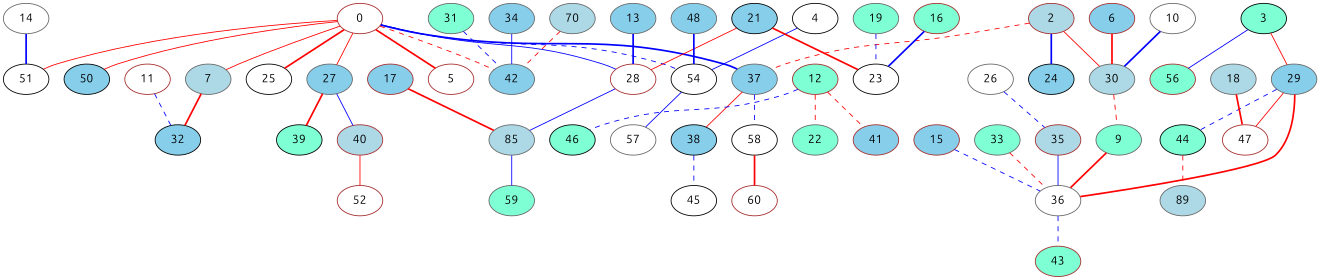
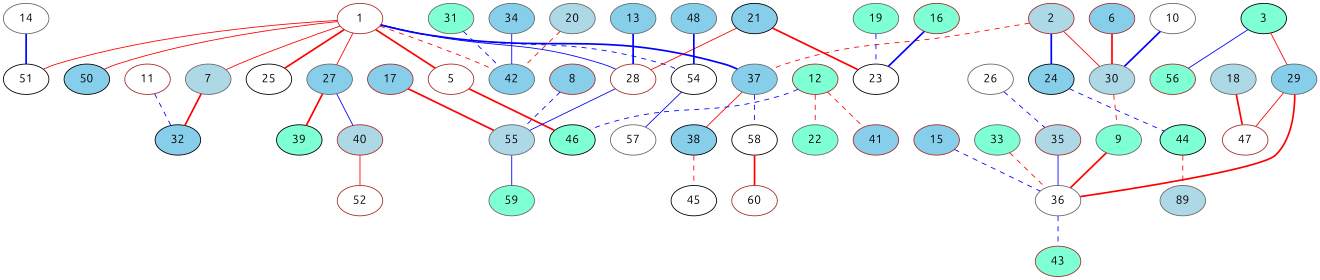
(360, 19) -> (360, 19)
(572, 19) -> (572, 19)
(815, 19) -> none
none -> (572, 79)
(1244, 107) -> (1121, 112)
none -> (512, 110)
(512, 140) -> (512, 140)
(694, 170) -> (694, 170)
